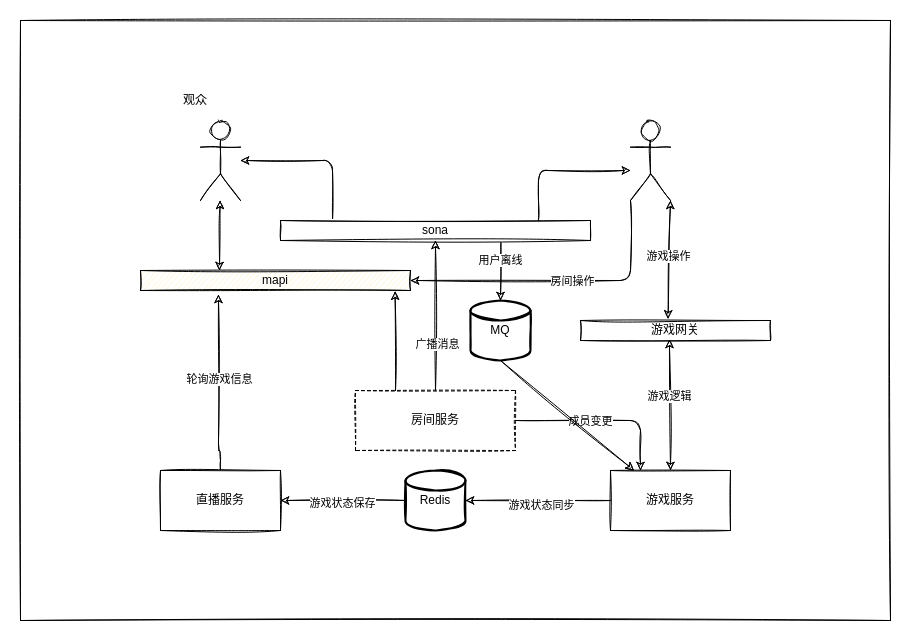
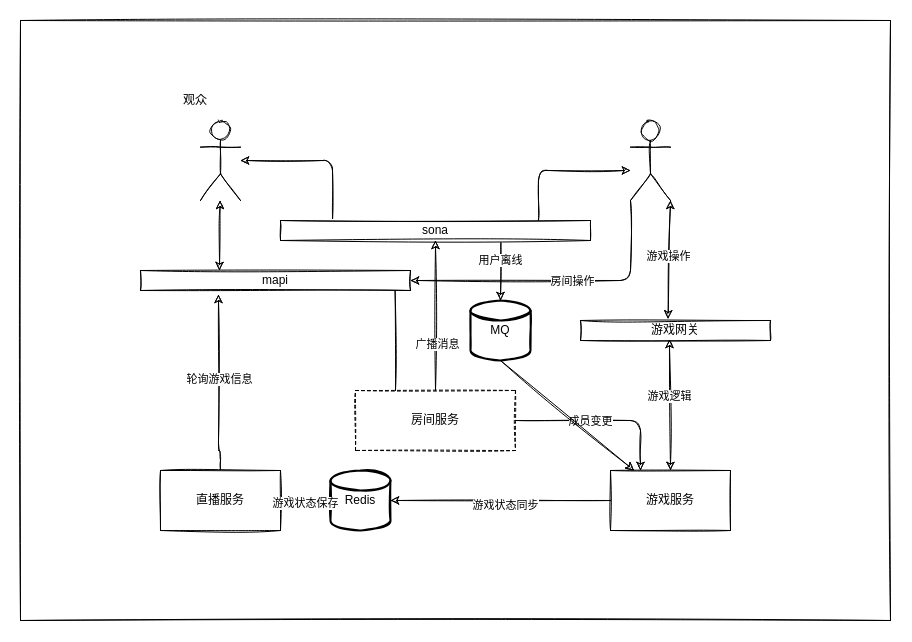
(276, 281) -> (276, 281)
(395, 299) -> (395, 296)
(436, 501) -> (361, 501)
